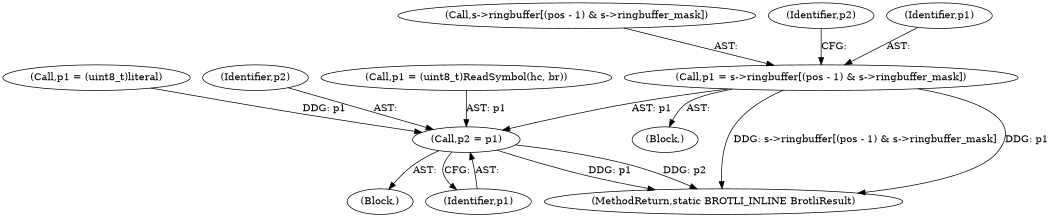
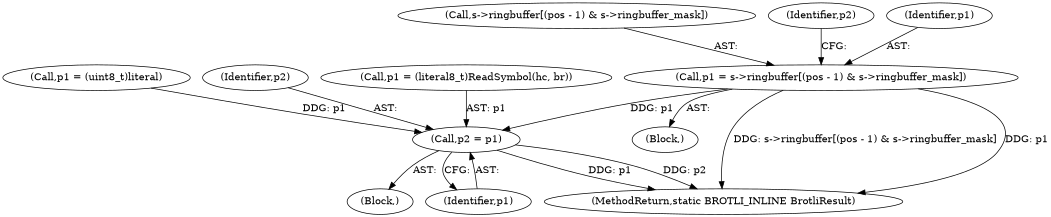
(466, 78) -> (466, 78)
(652, 109) -> (652, 109)
